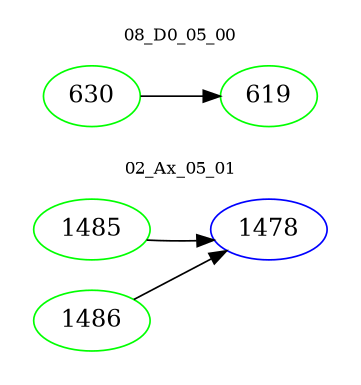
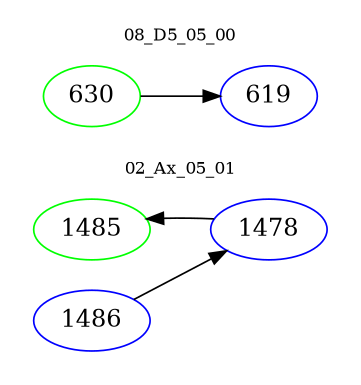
(180, 36) -> (180, 36)
(269, 96) -> (269, 96)
(172, 241) -> (189, 218)
(92, 321) -> (92, 321)
